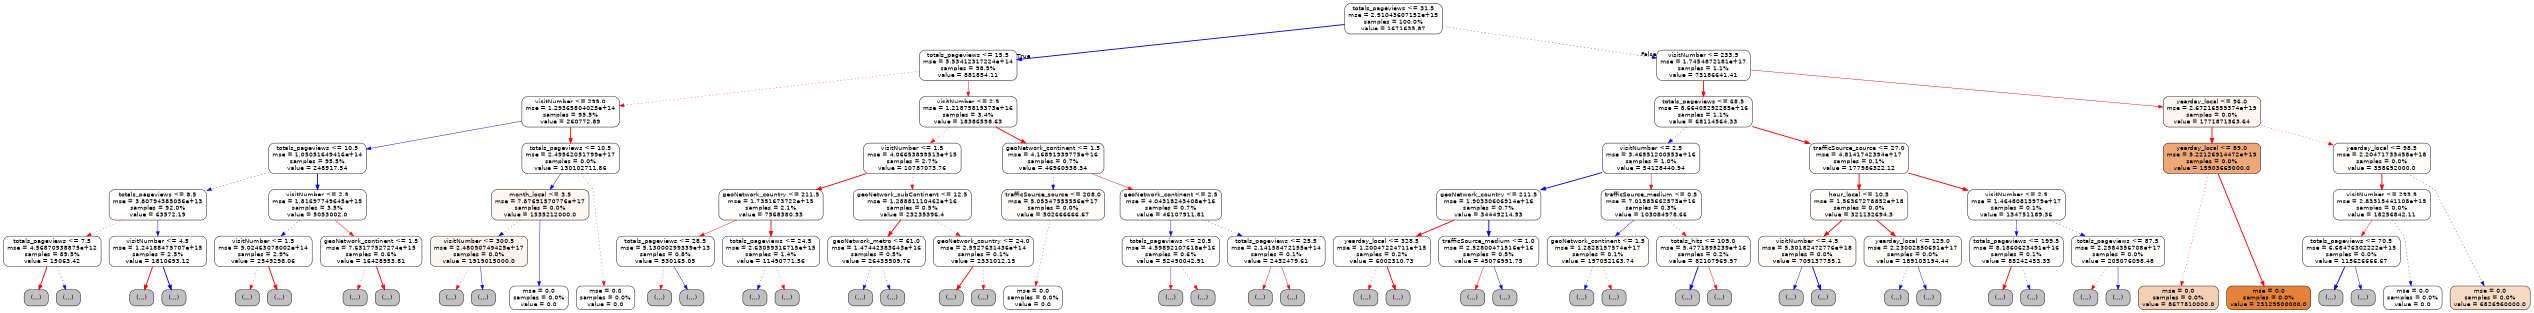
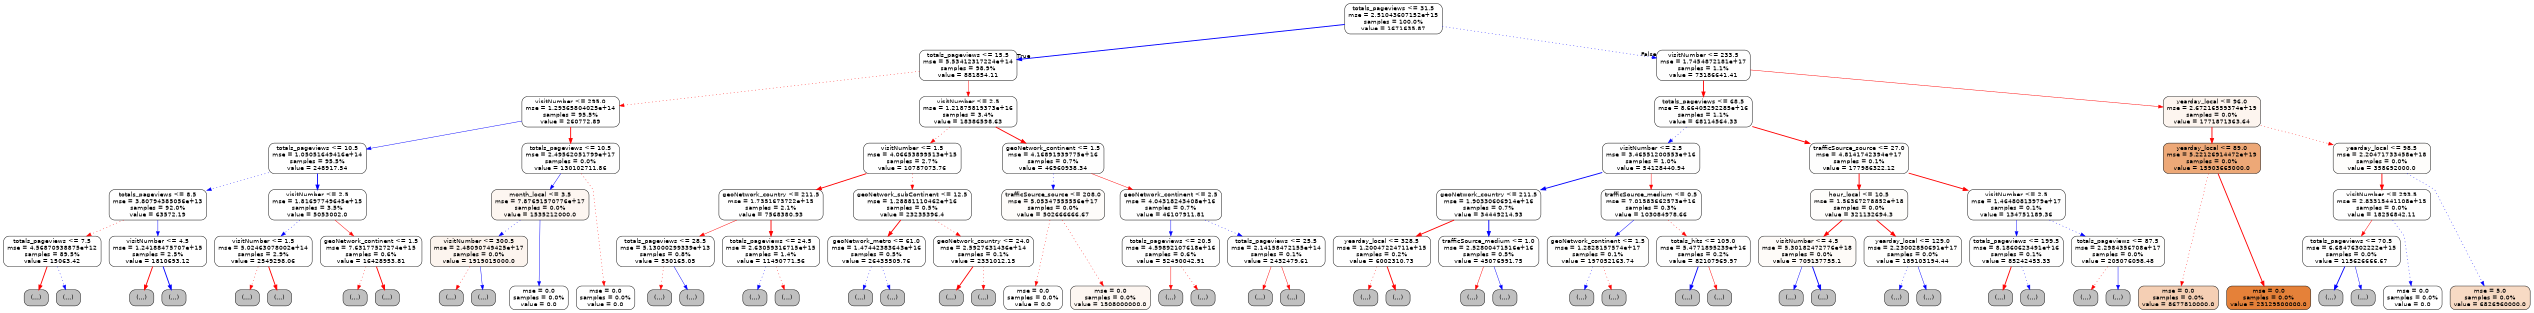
none -> (1110, 298)
(2490, 298) -> (2490, 298)
